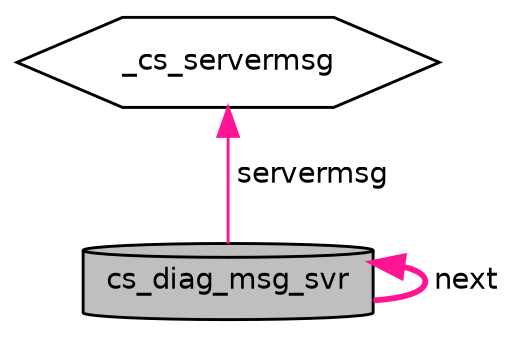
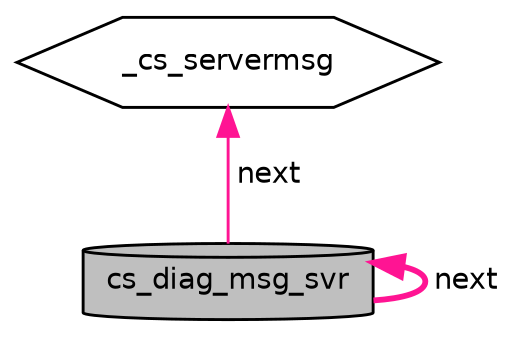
(308, 176) -> (264, 176)
